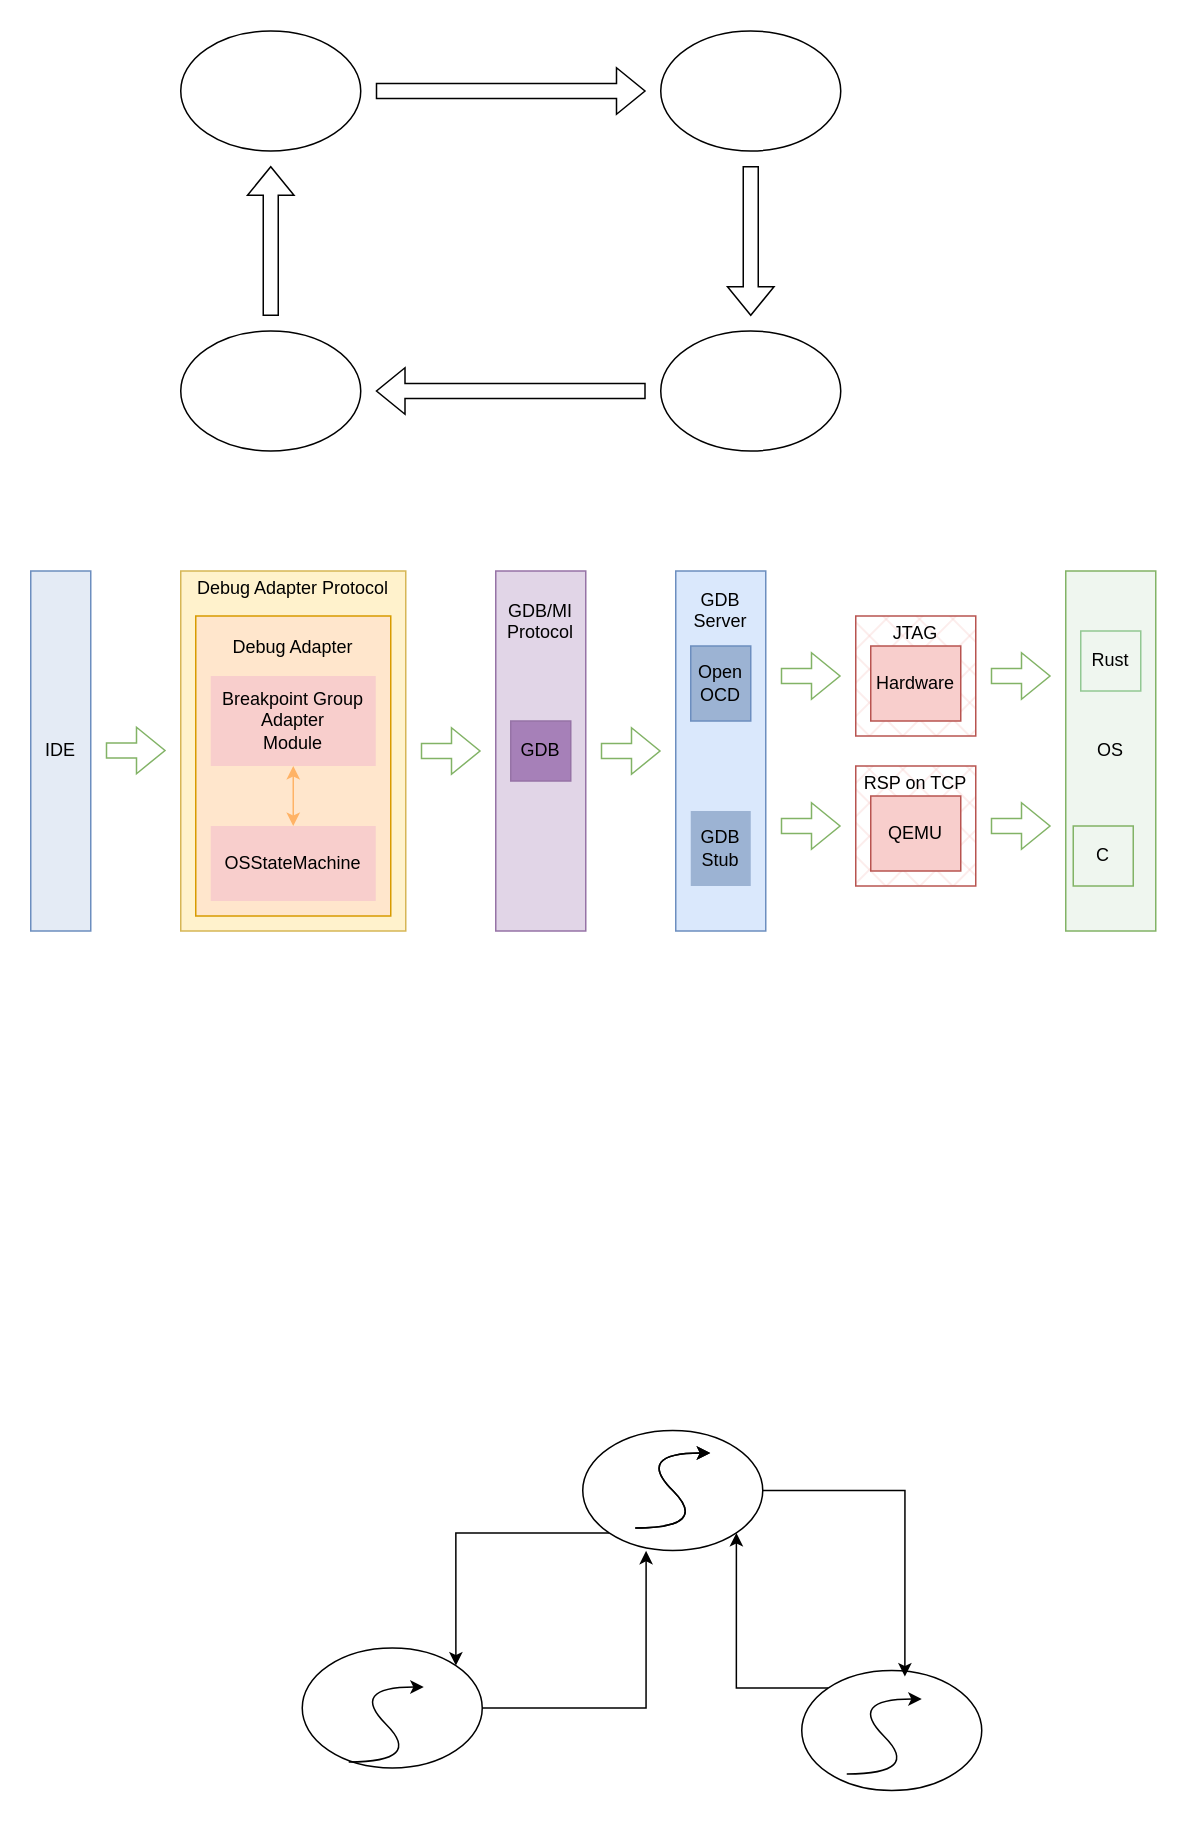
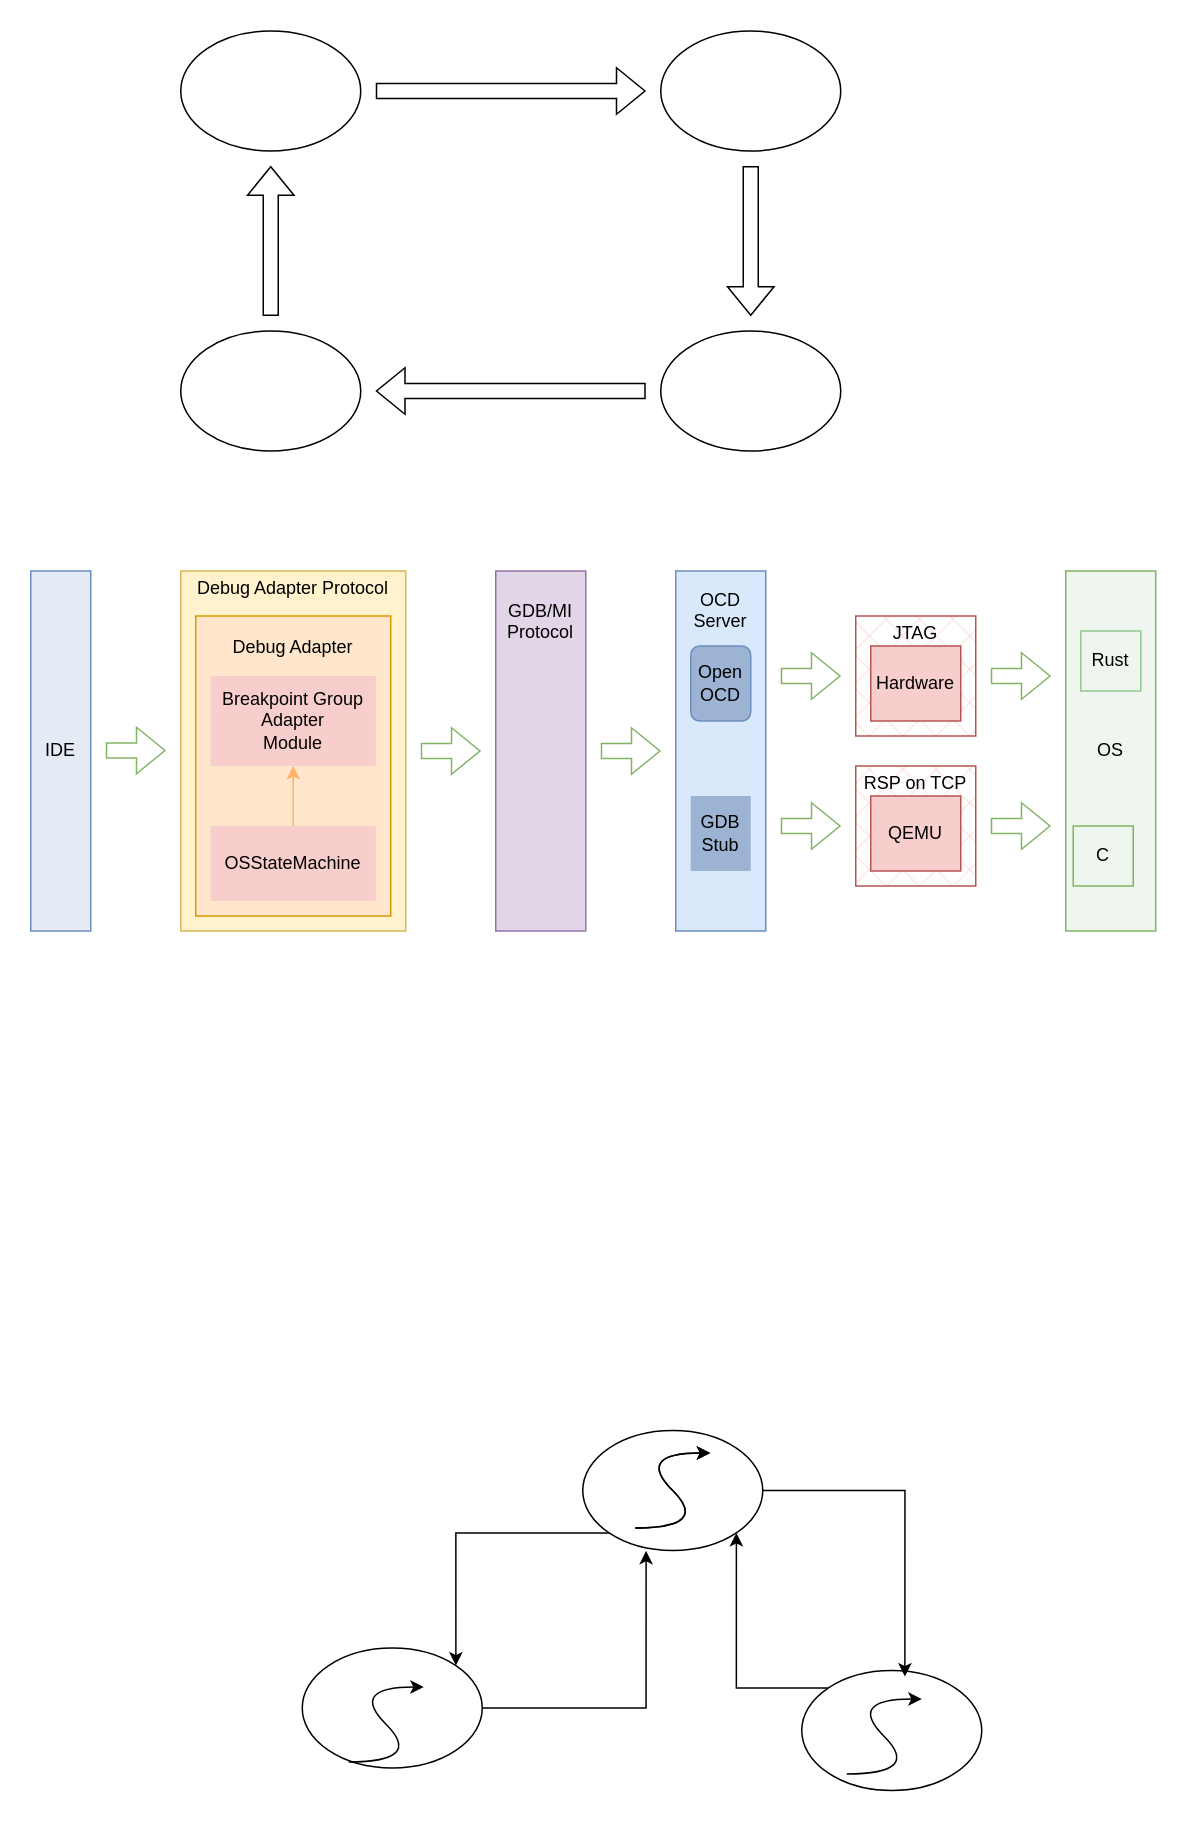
(721, 683) -> (721, 683)
(541, 751) -> none
(721, 751) -> (721, 751)
(293, 814) -> (293, 819)
(721, 848) -> (721, 833)
